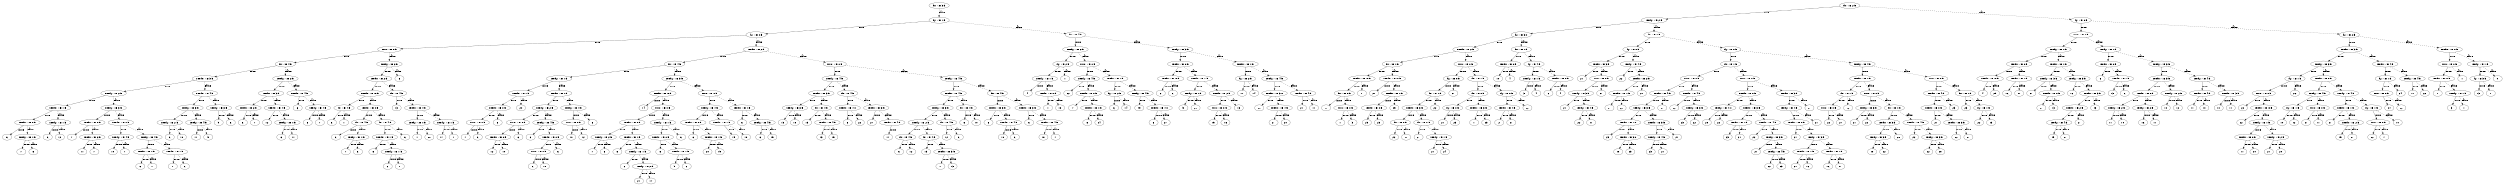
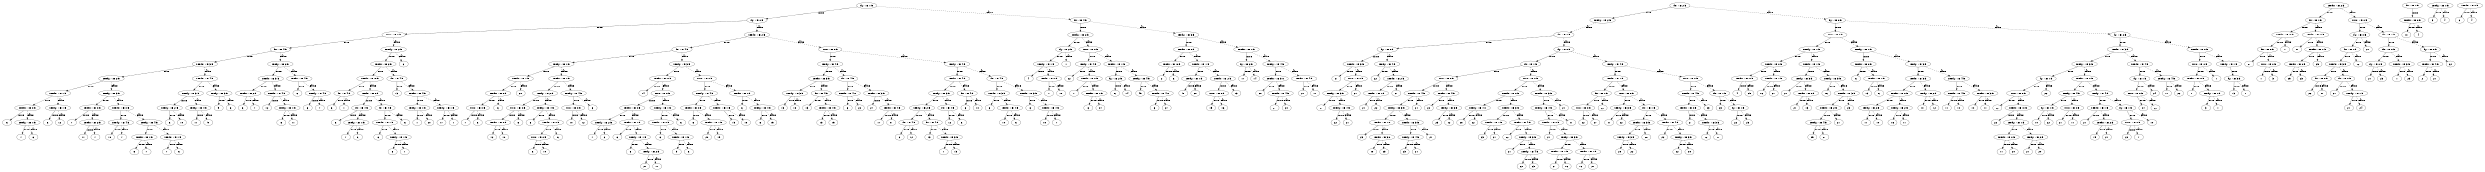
(939, 6) -> none
(1521, 35) -> none
(1534, 64) -> none
(2498, 79) -> none
none -> (891, 123)
